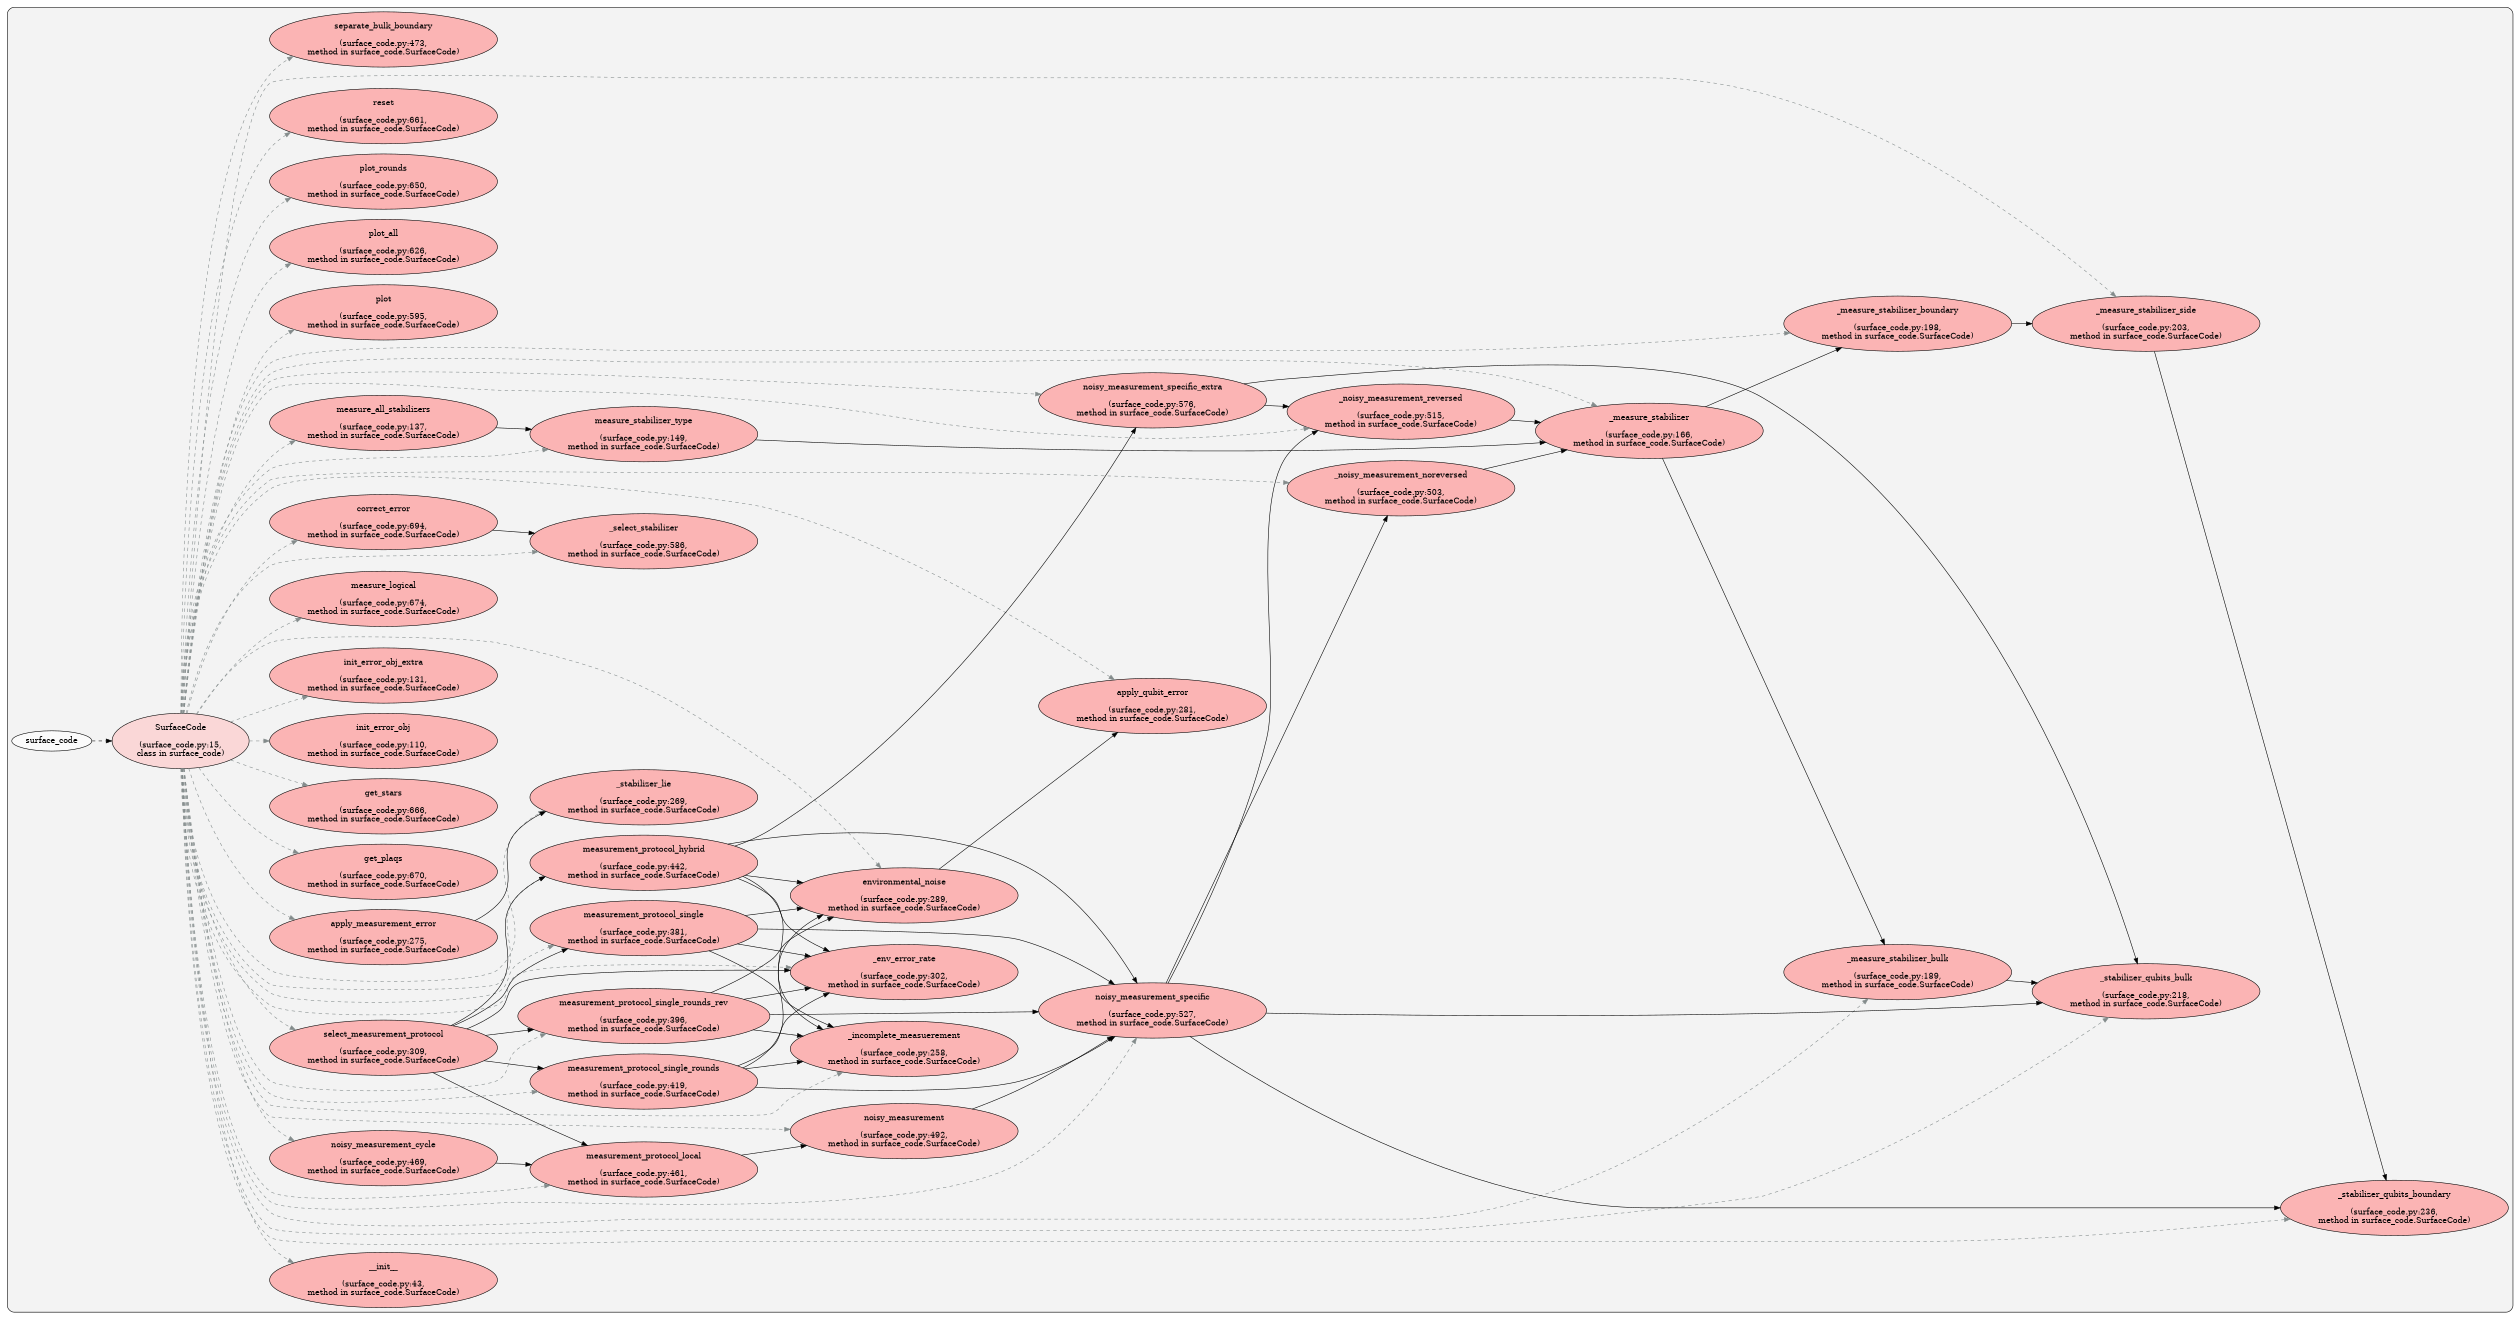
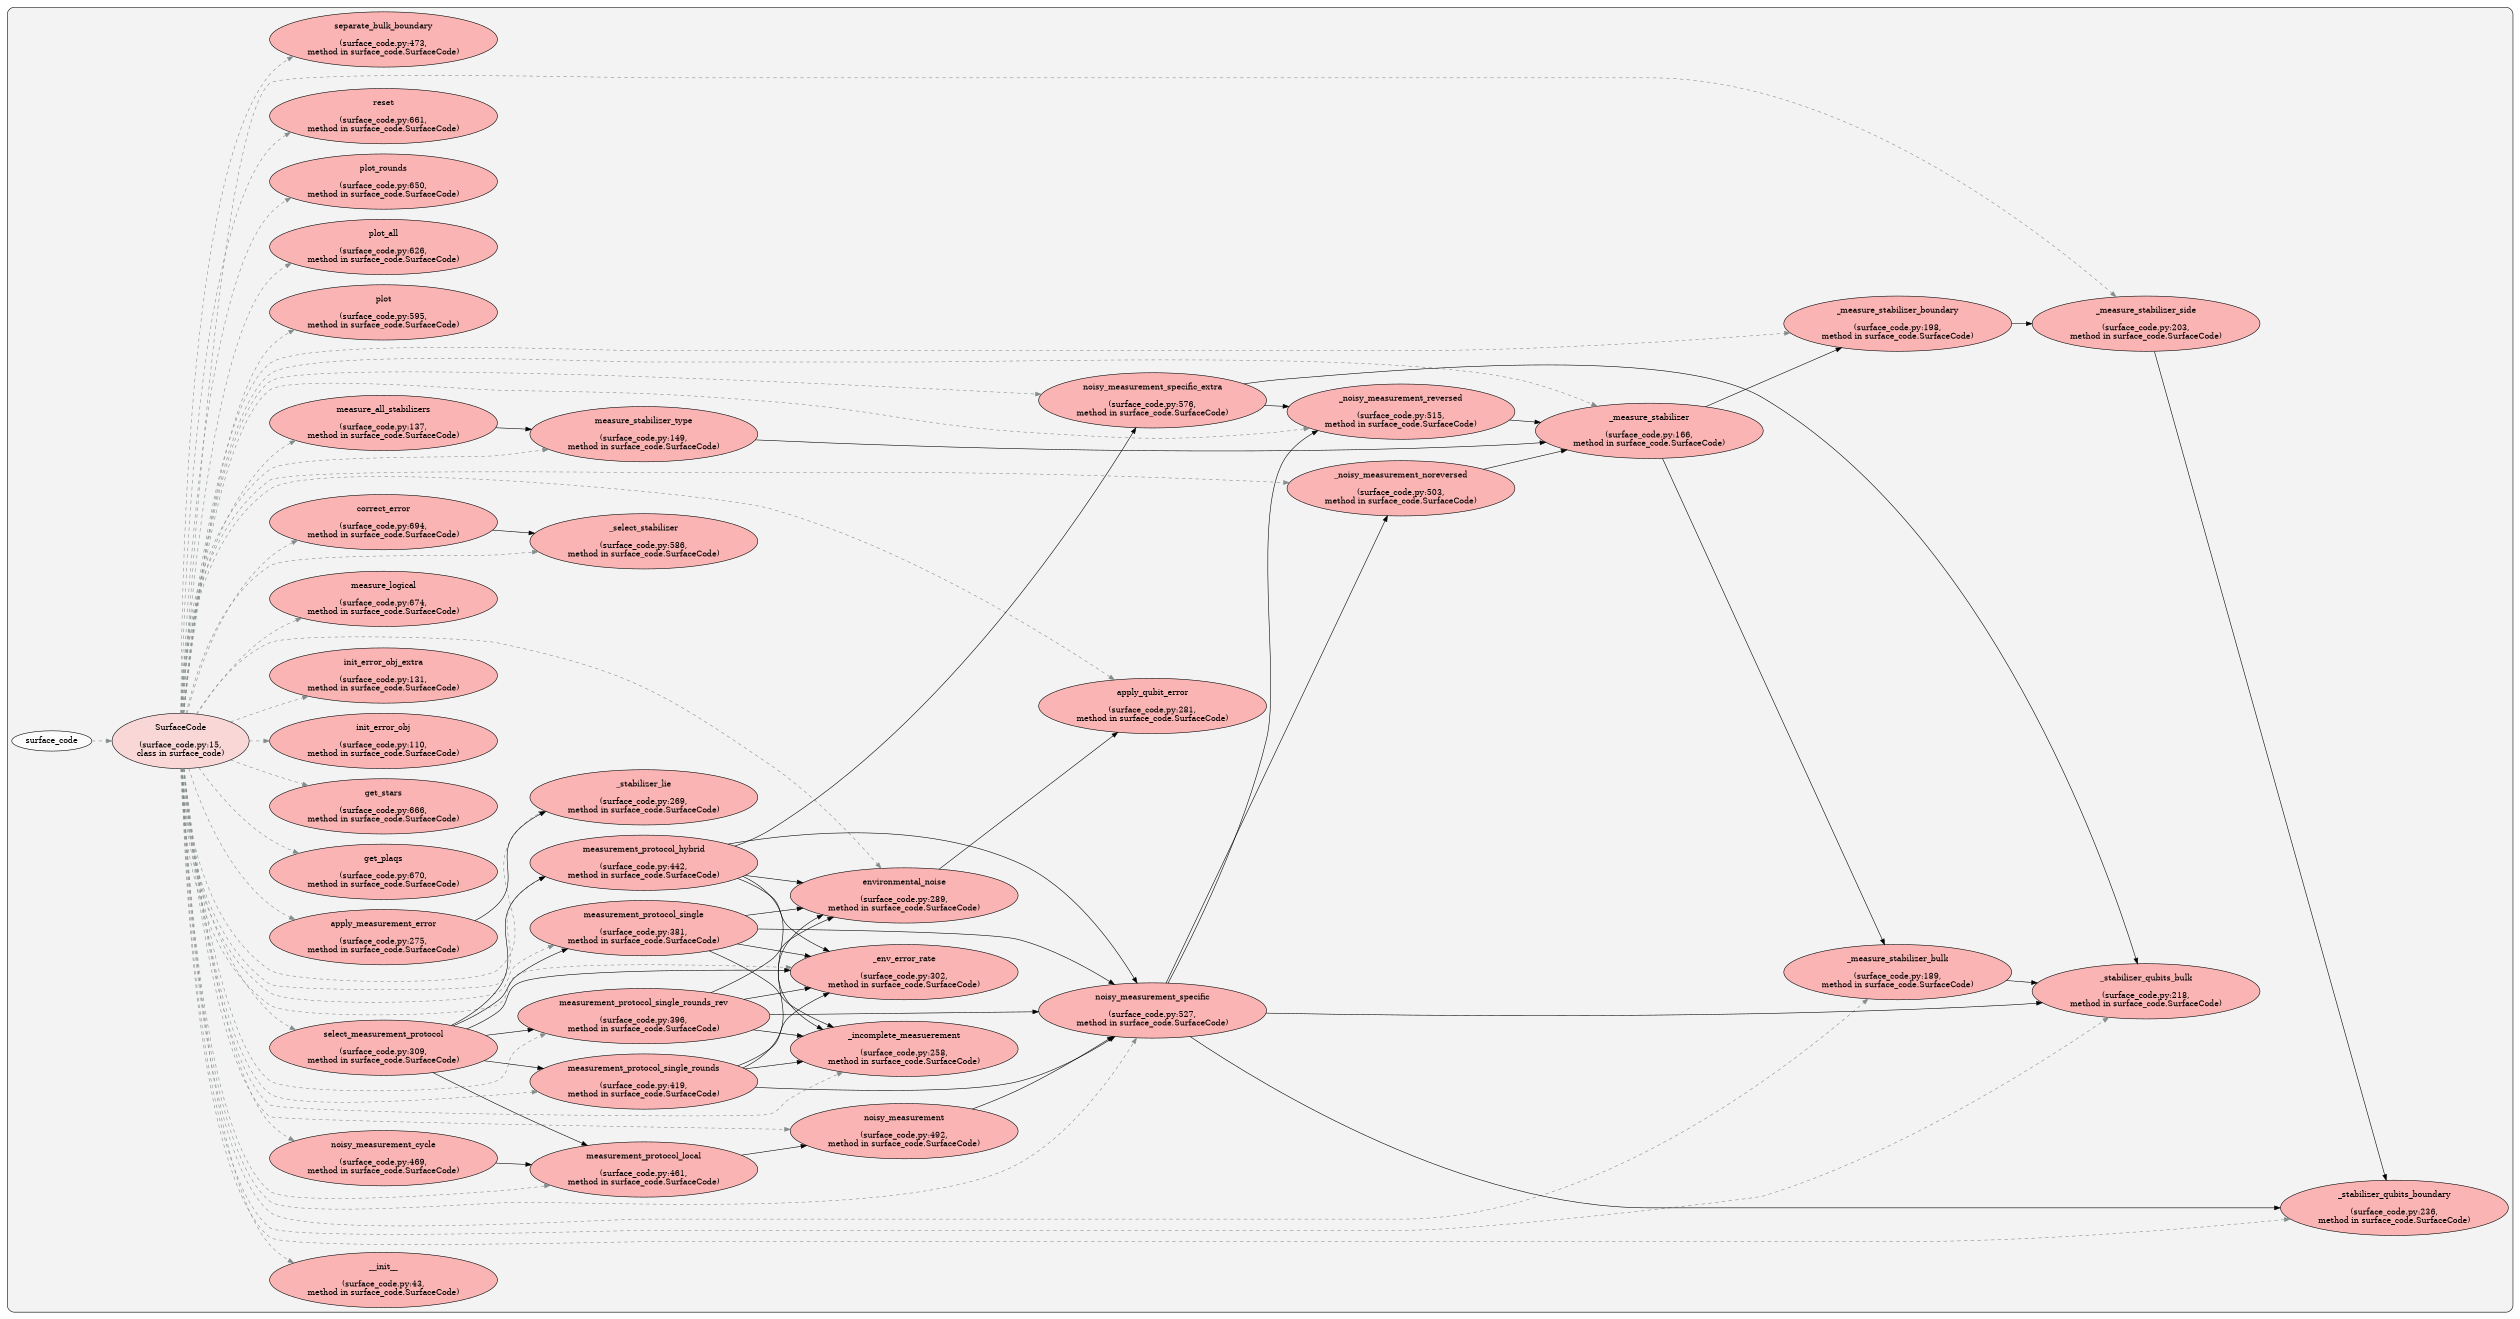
(99, 741) -> (99, 741)
